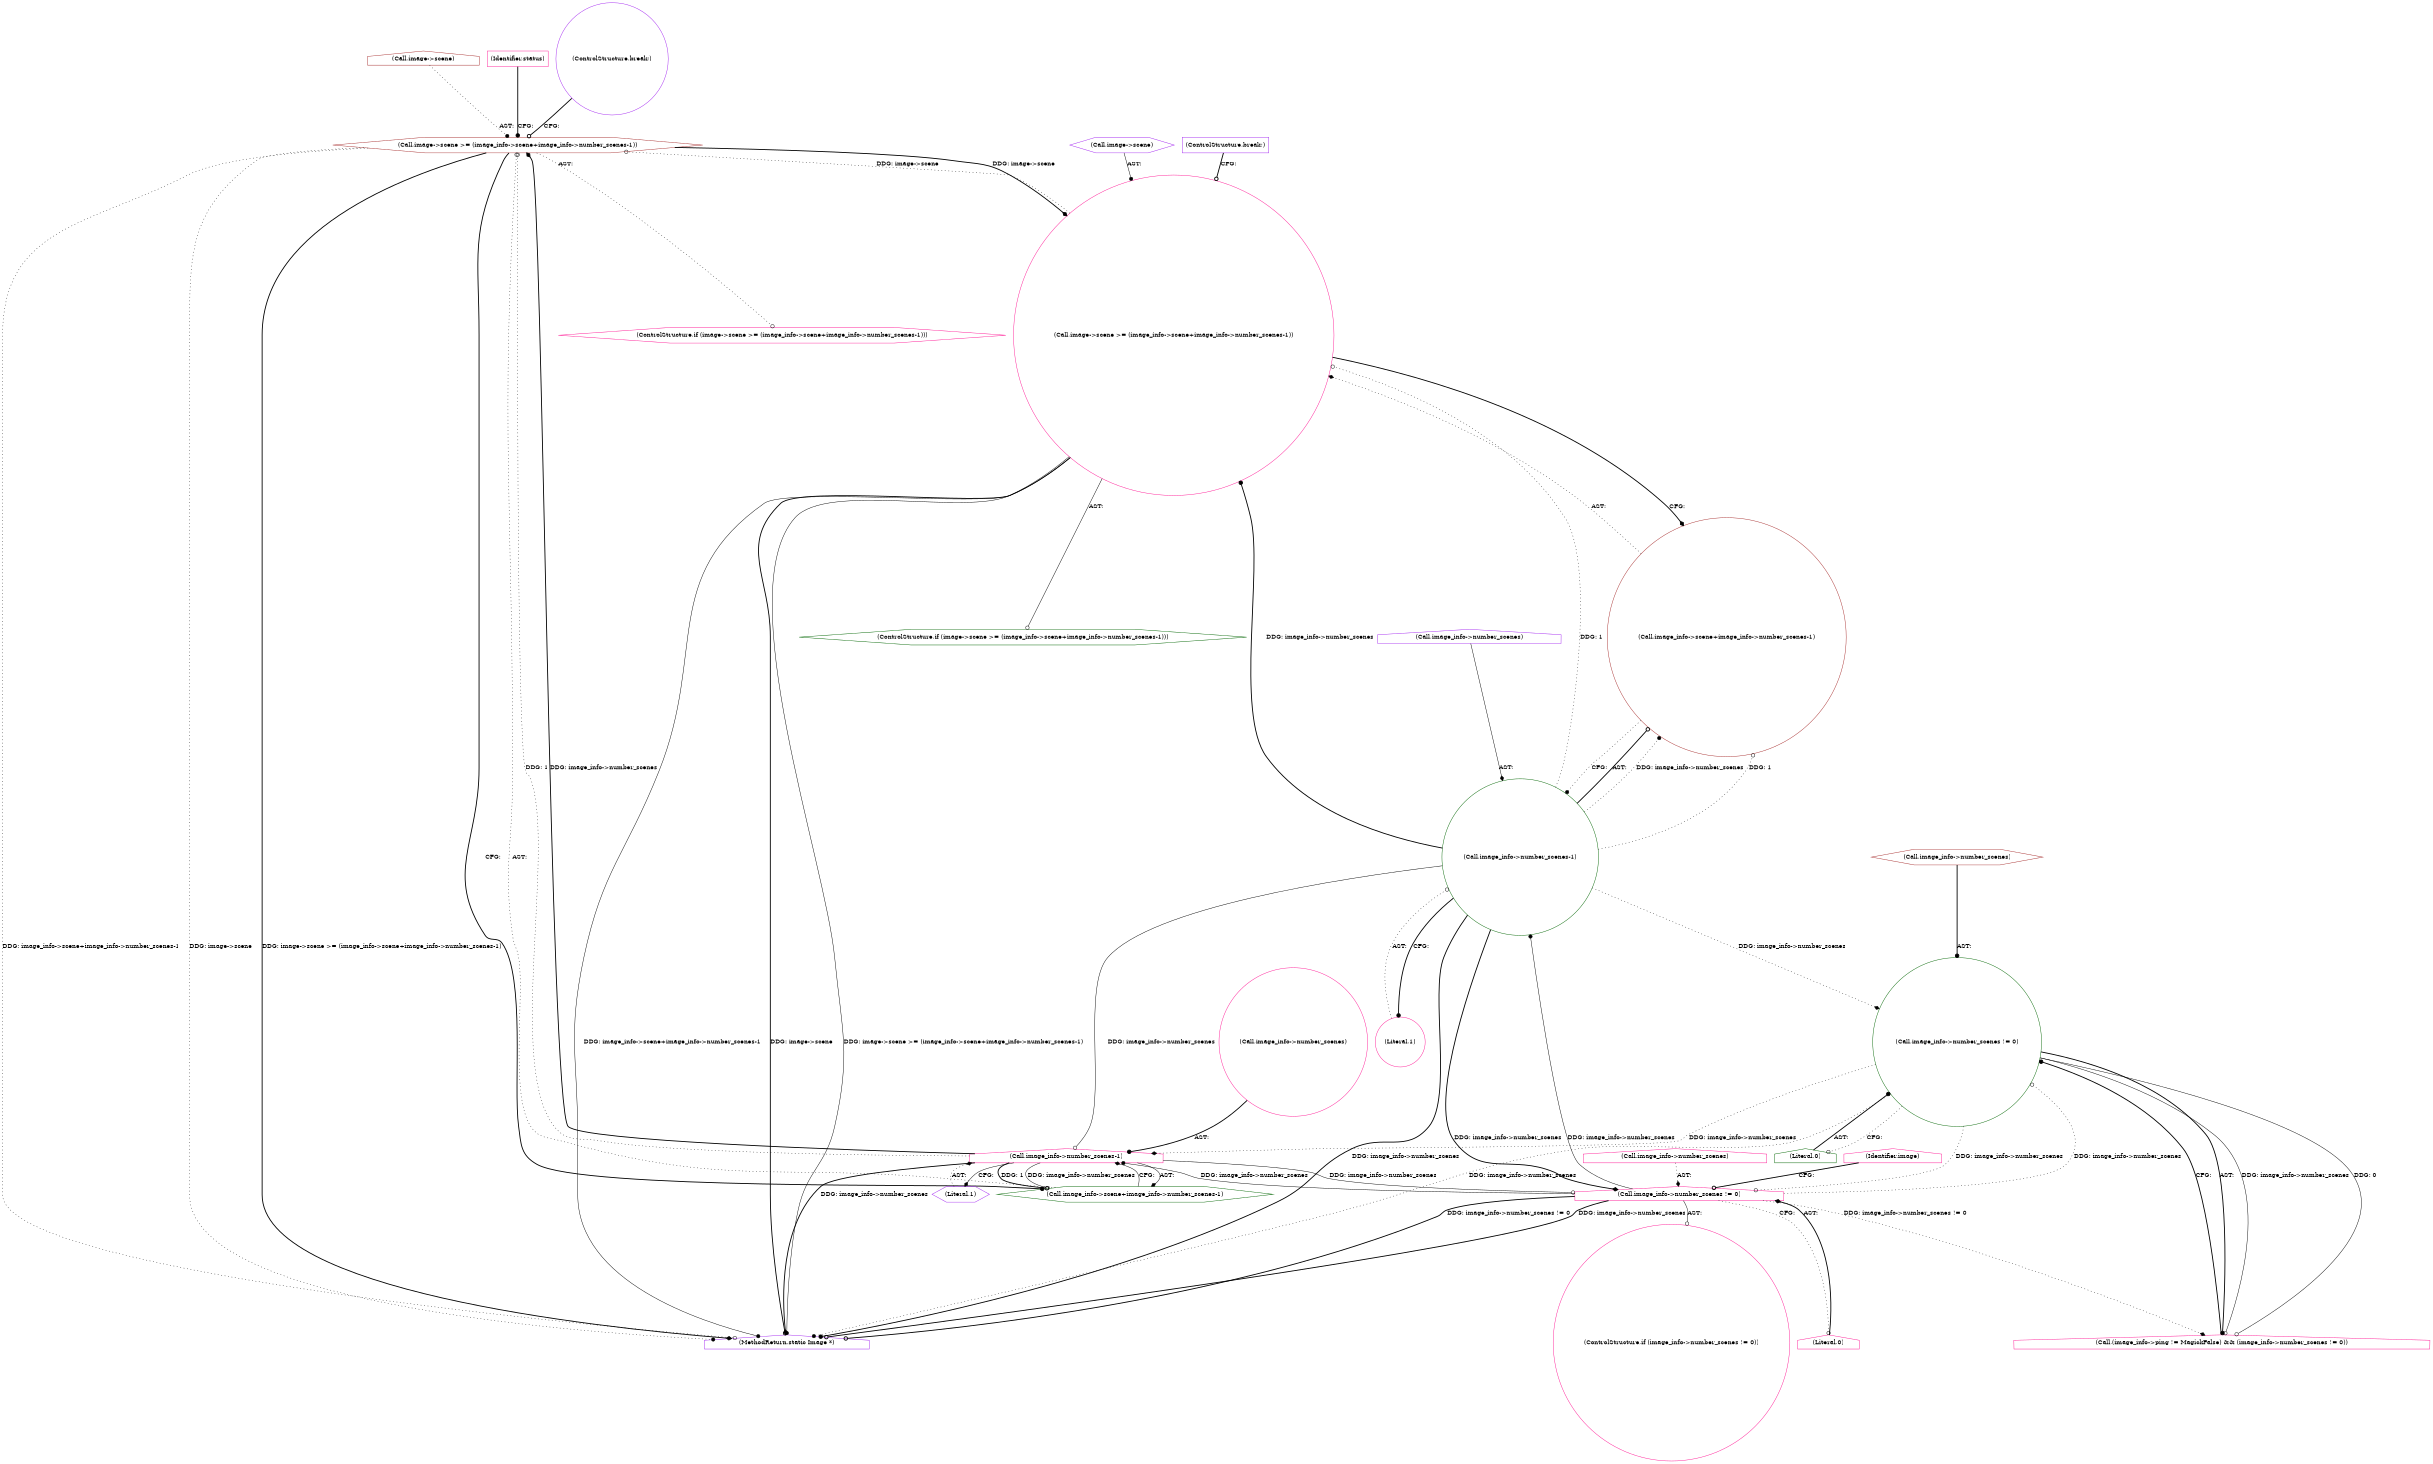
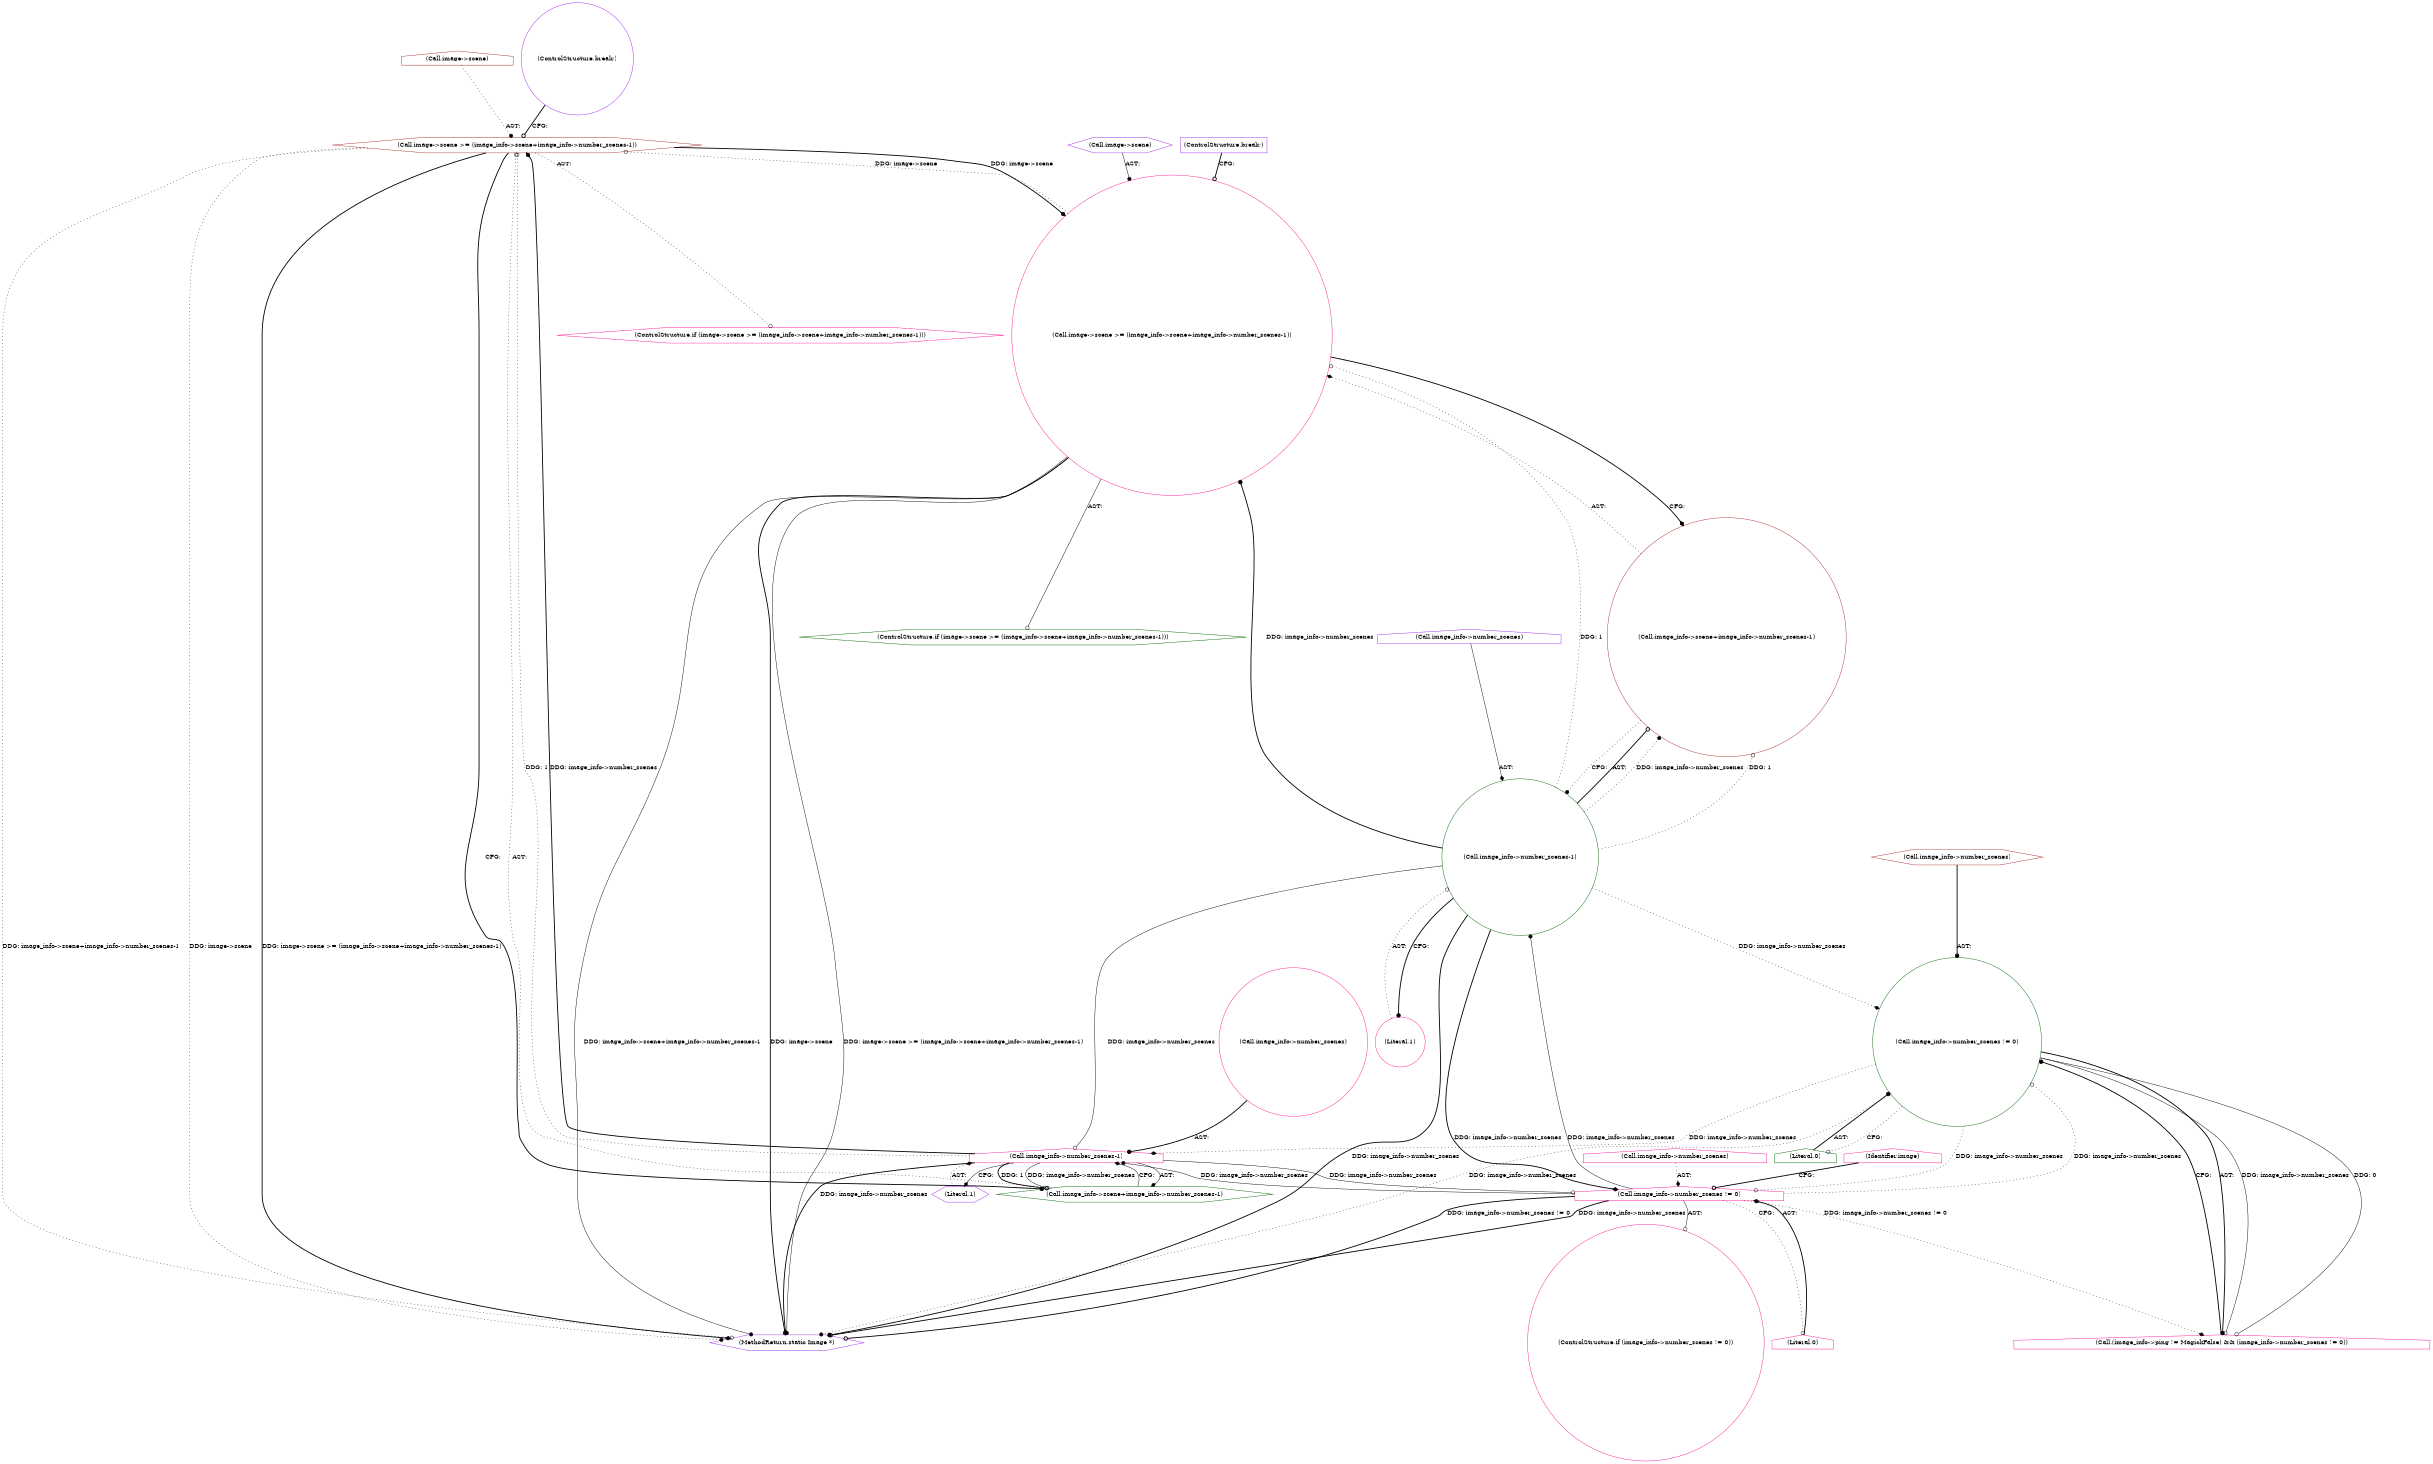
(518, 59) -> none
(787, 1343) -> (787, 1343)
